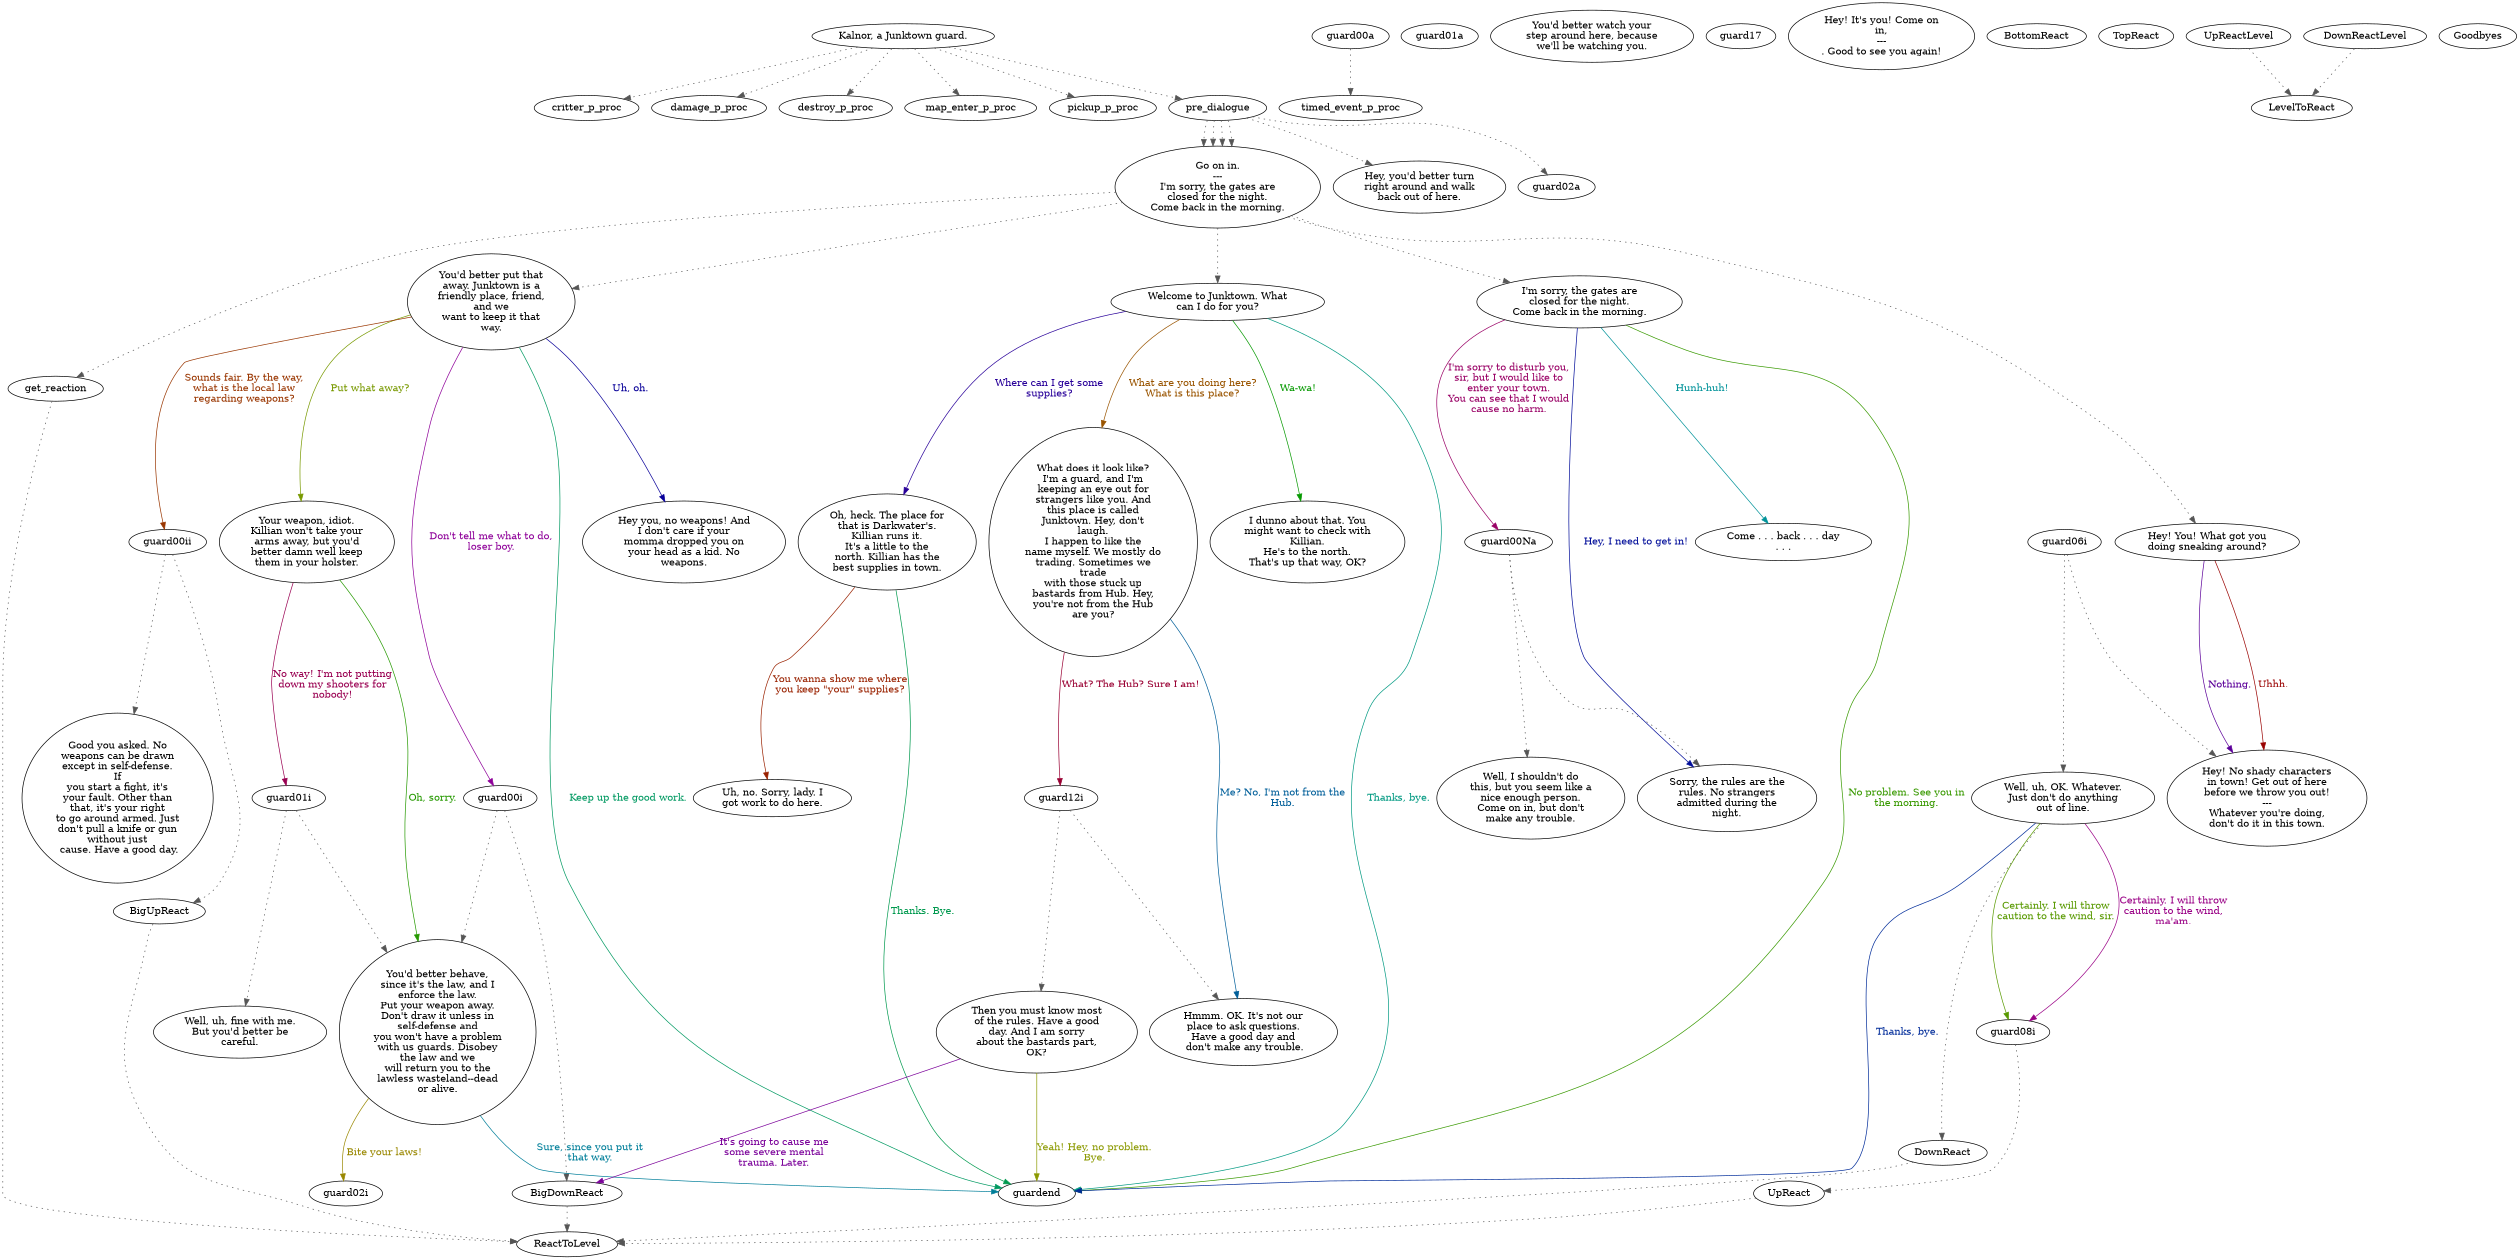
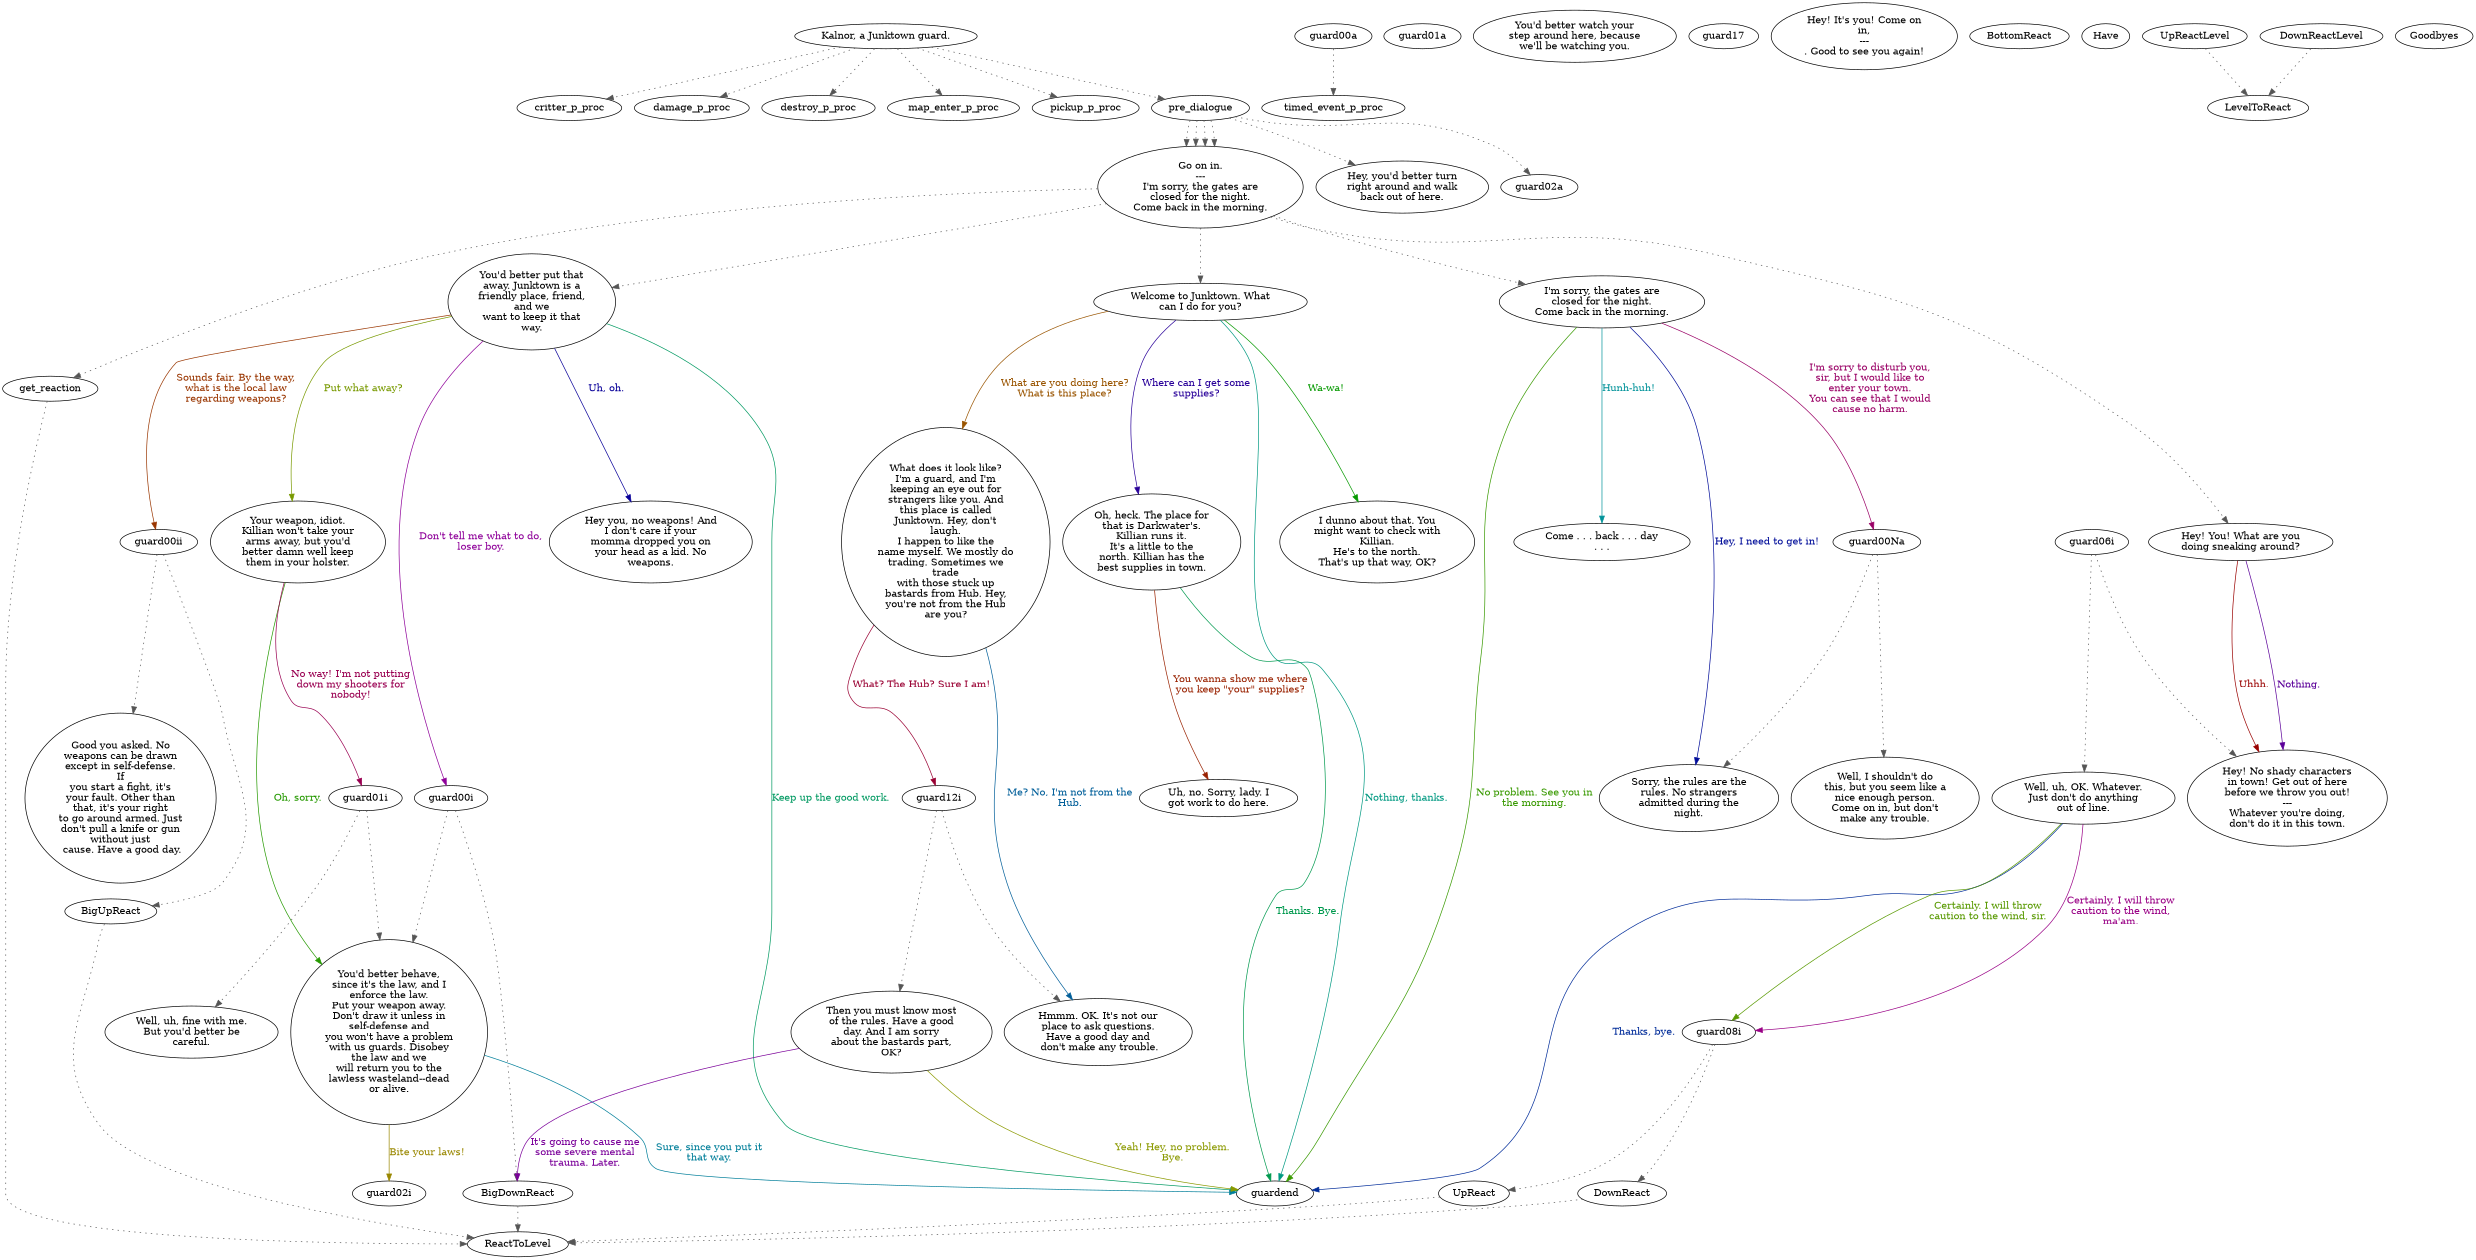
(2136, 36) -> (2106, 36)
(2207, 542) -> (2241, 542)
(1399, 798) -> (1406, 798)
(1960, 968) -> (1685, 1114)
